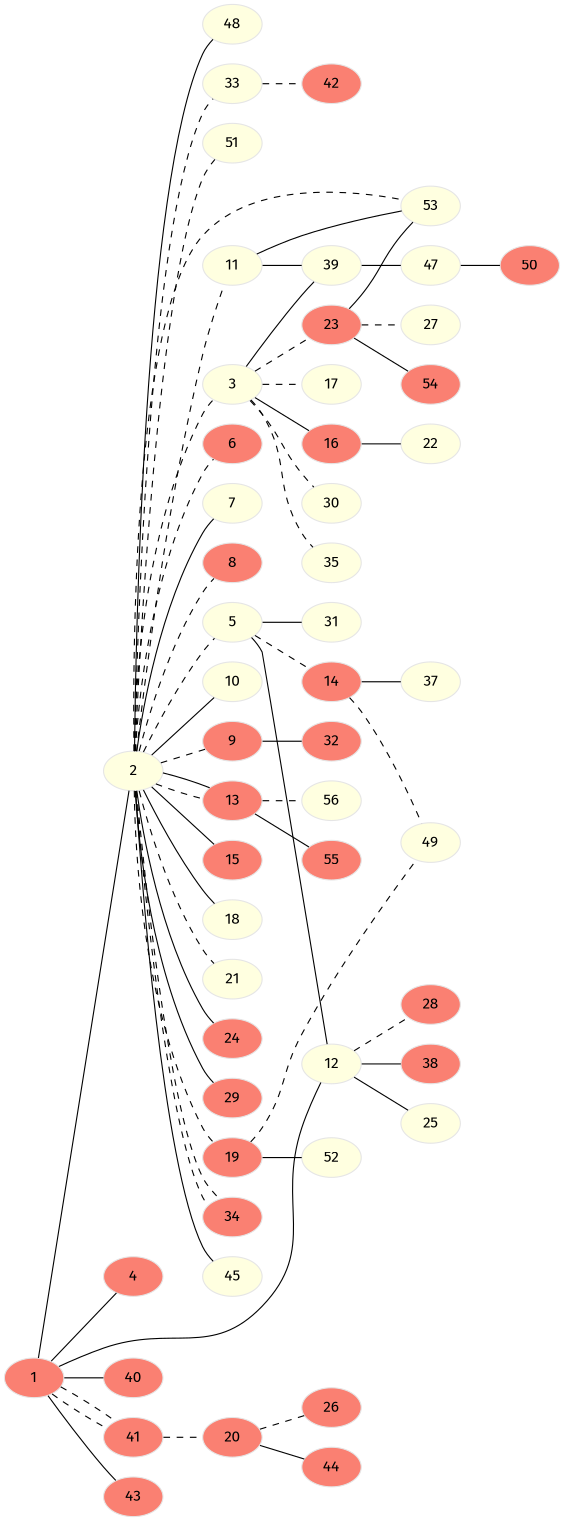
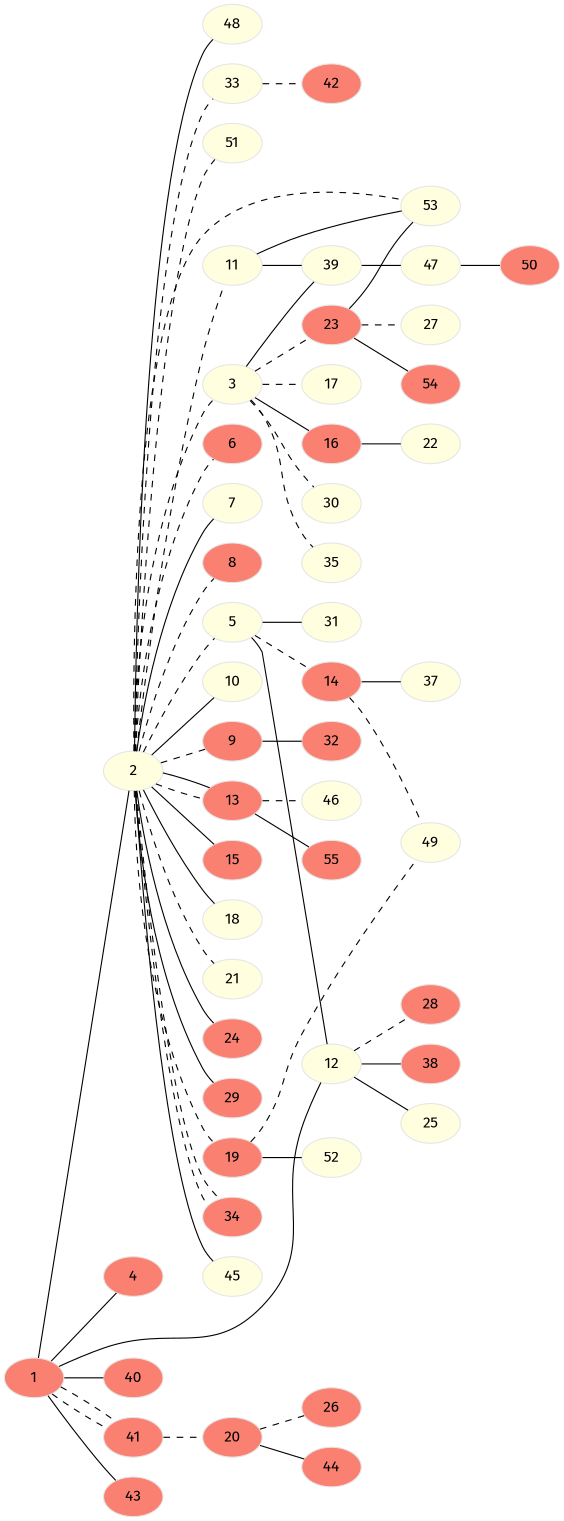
(332, 801) -> (332, 801)
